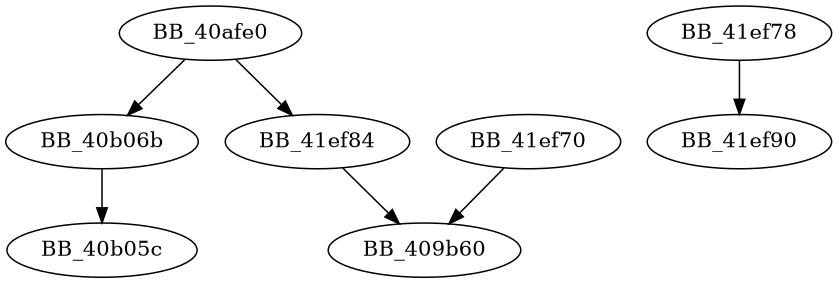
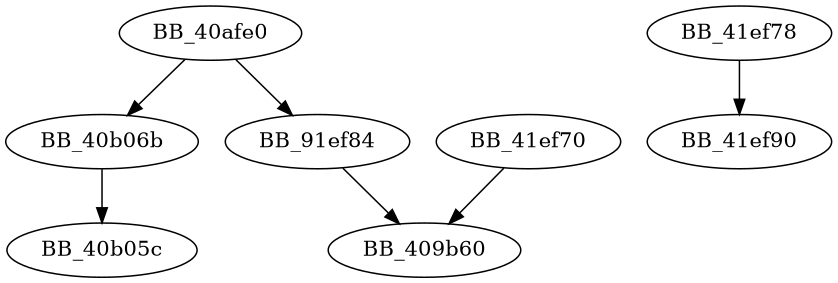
(317, 142) -> (317, 142)
